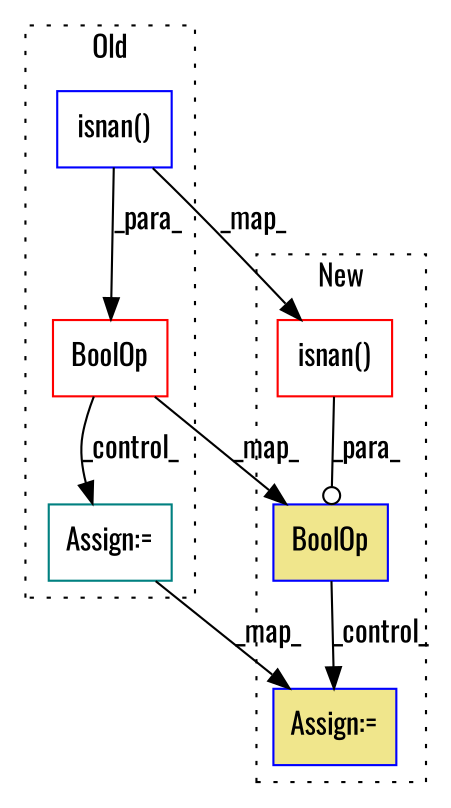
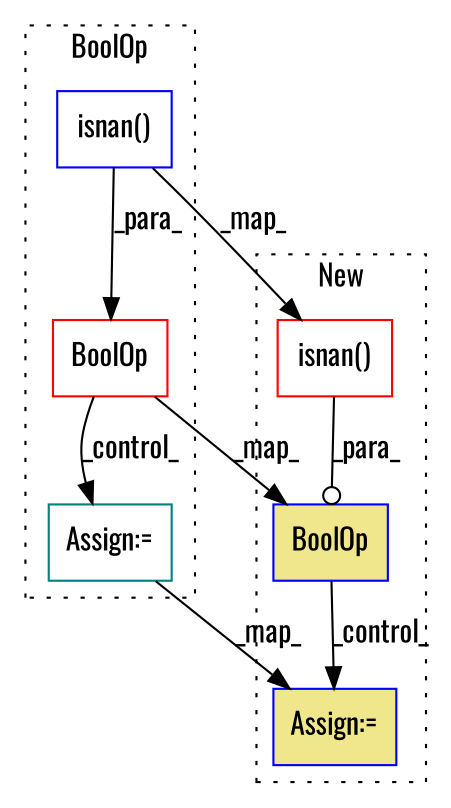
(110, 50) -> (110, 50)
